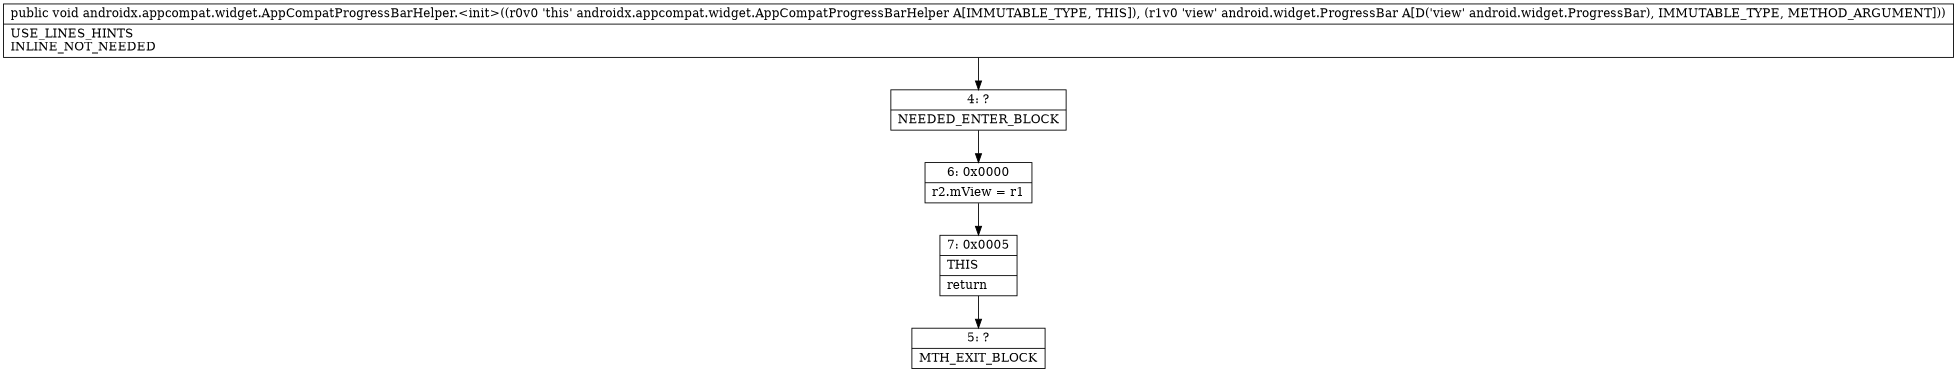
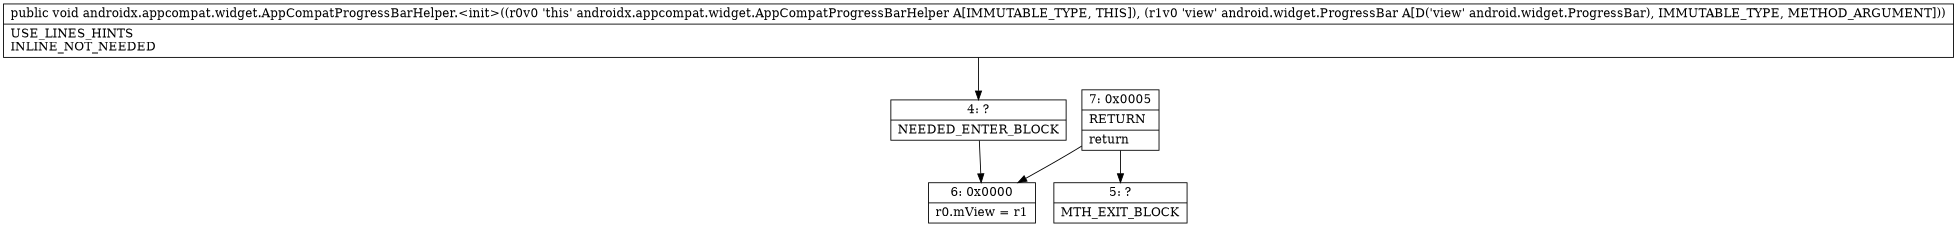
(978, 192) -> (982, 213)
(978, 215) -> (1054, 162)
(963, 265) -> (1117, 120)
